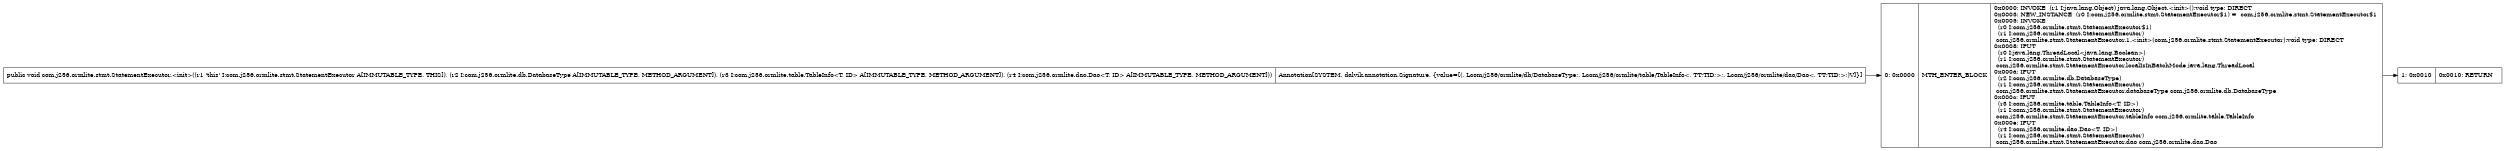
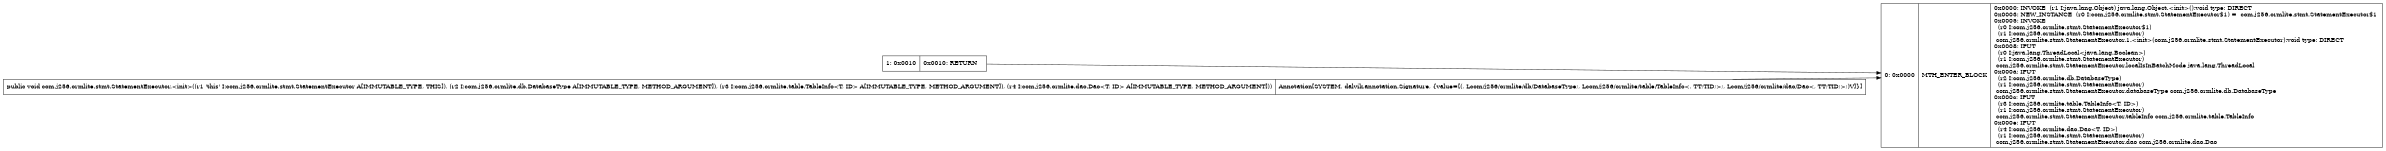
(2388, 75) -> (1432, 68)
